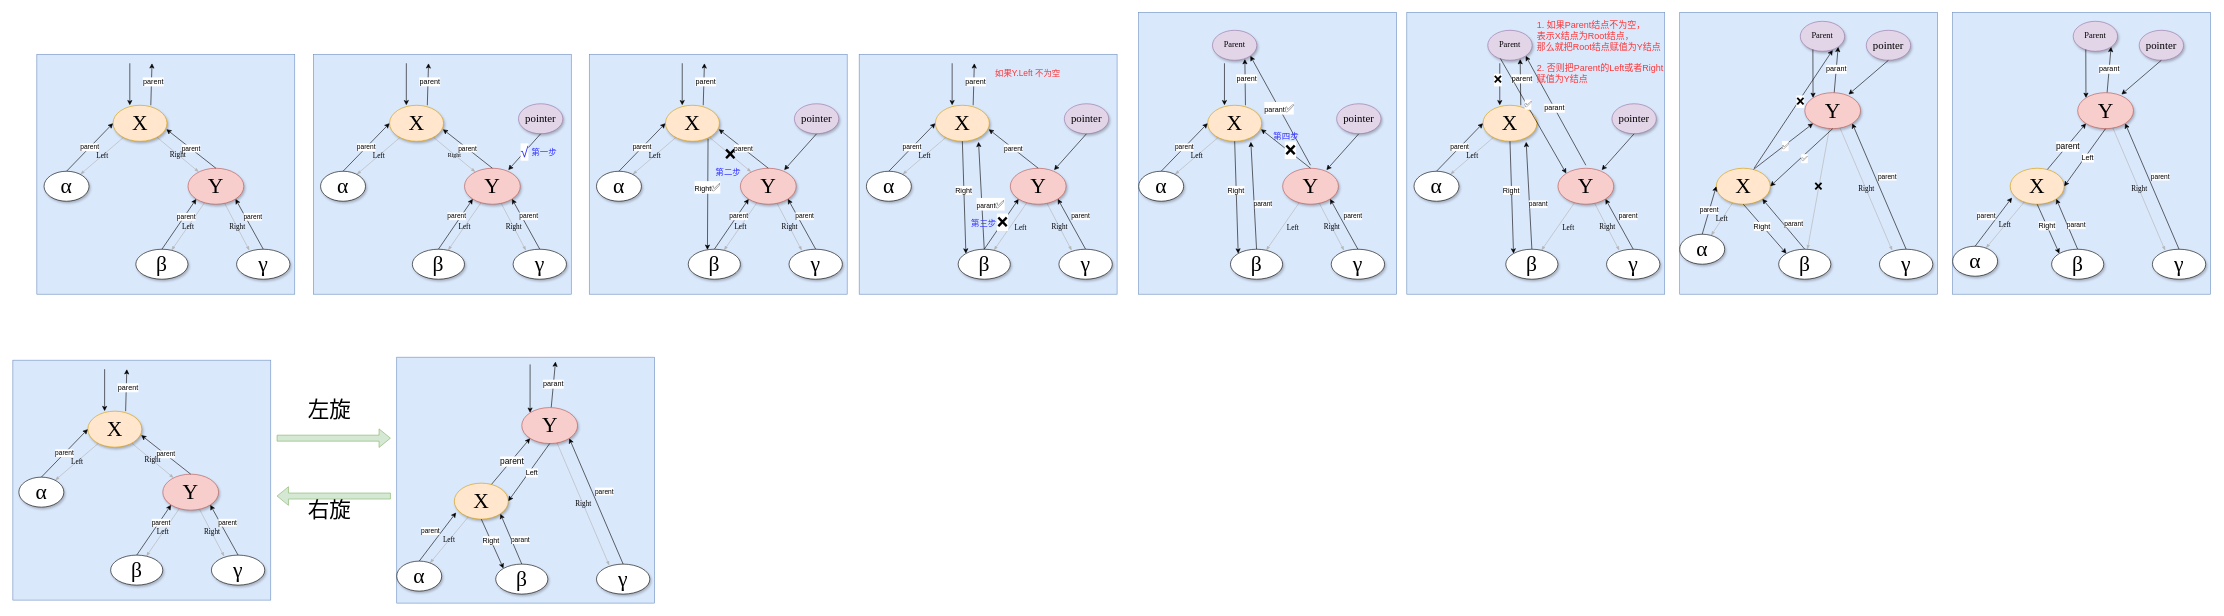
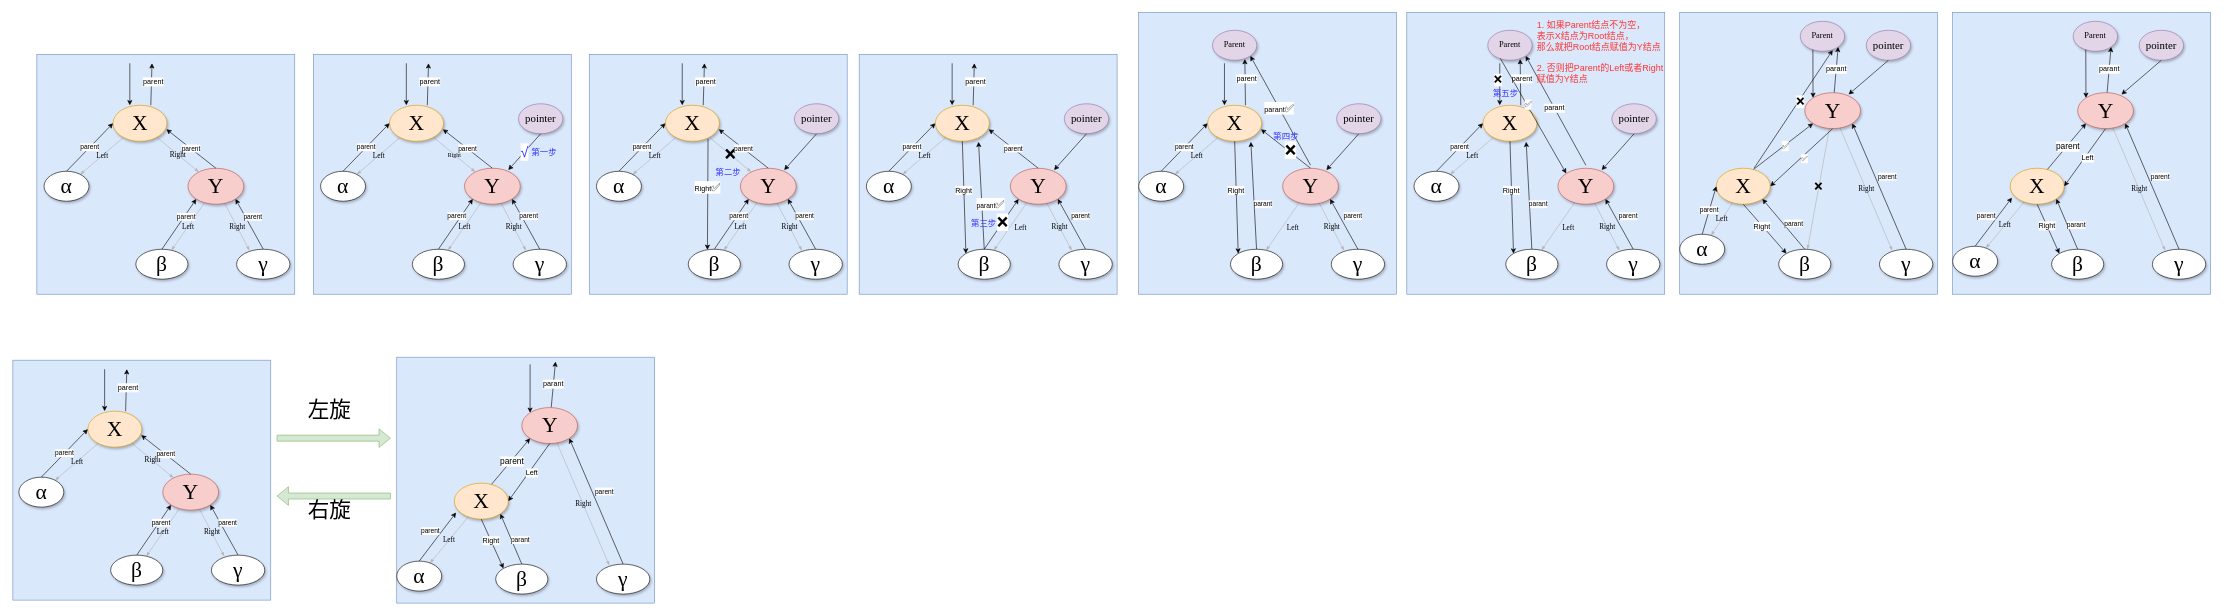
(1030, 72) -> none
none -> (1510, 93)
